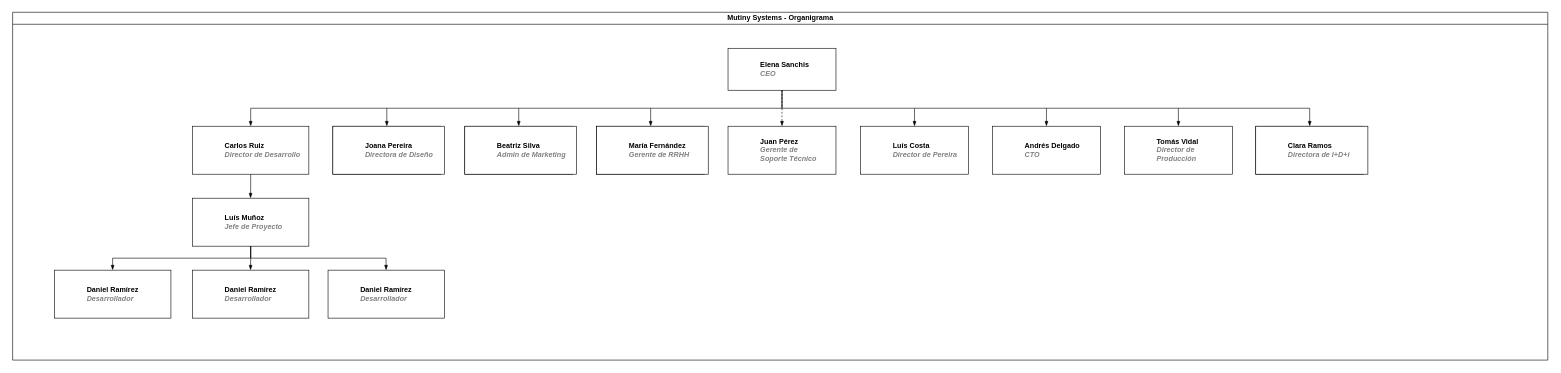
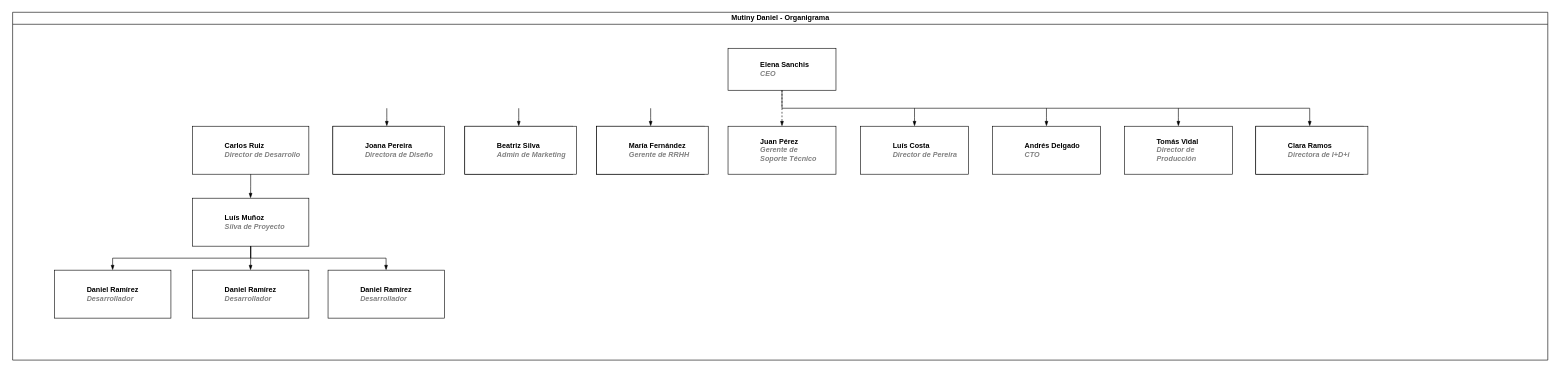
(781, 18) -> (781, 18)
(251, 119) -> none
(255, 222) -> (255, 222)
